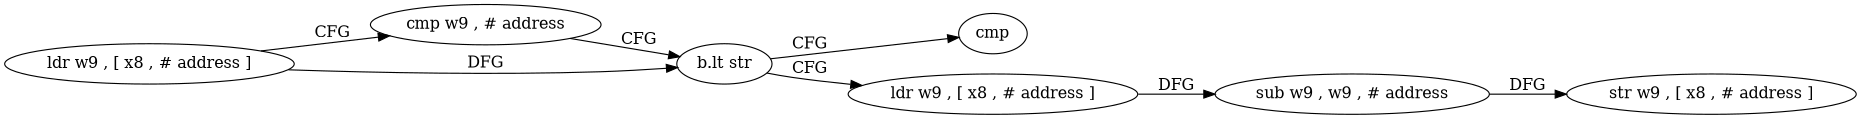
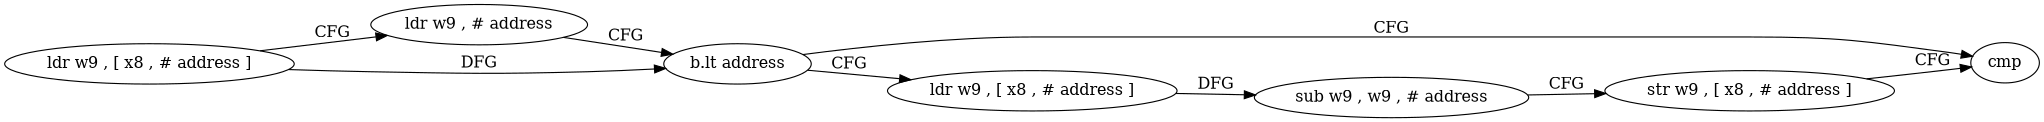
(486, 25) -> (479, 25)
(724, 64) -> (738, 64)
none -> (1914, 74)
(1528, 86) -> (1567, 85)
